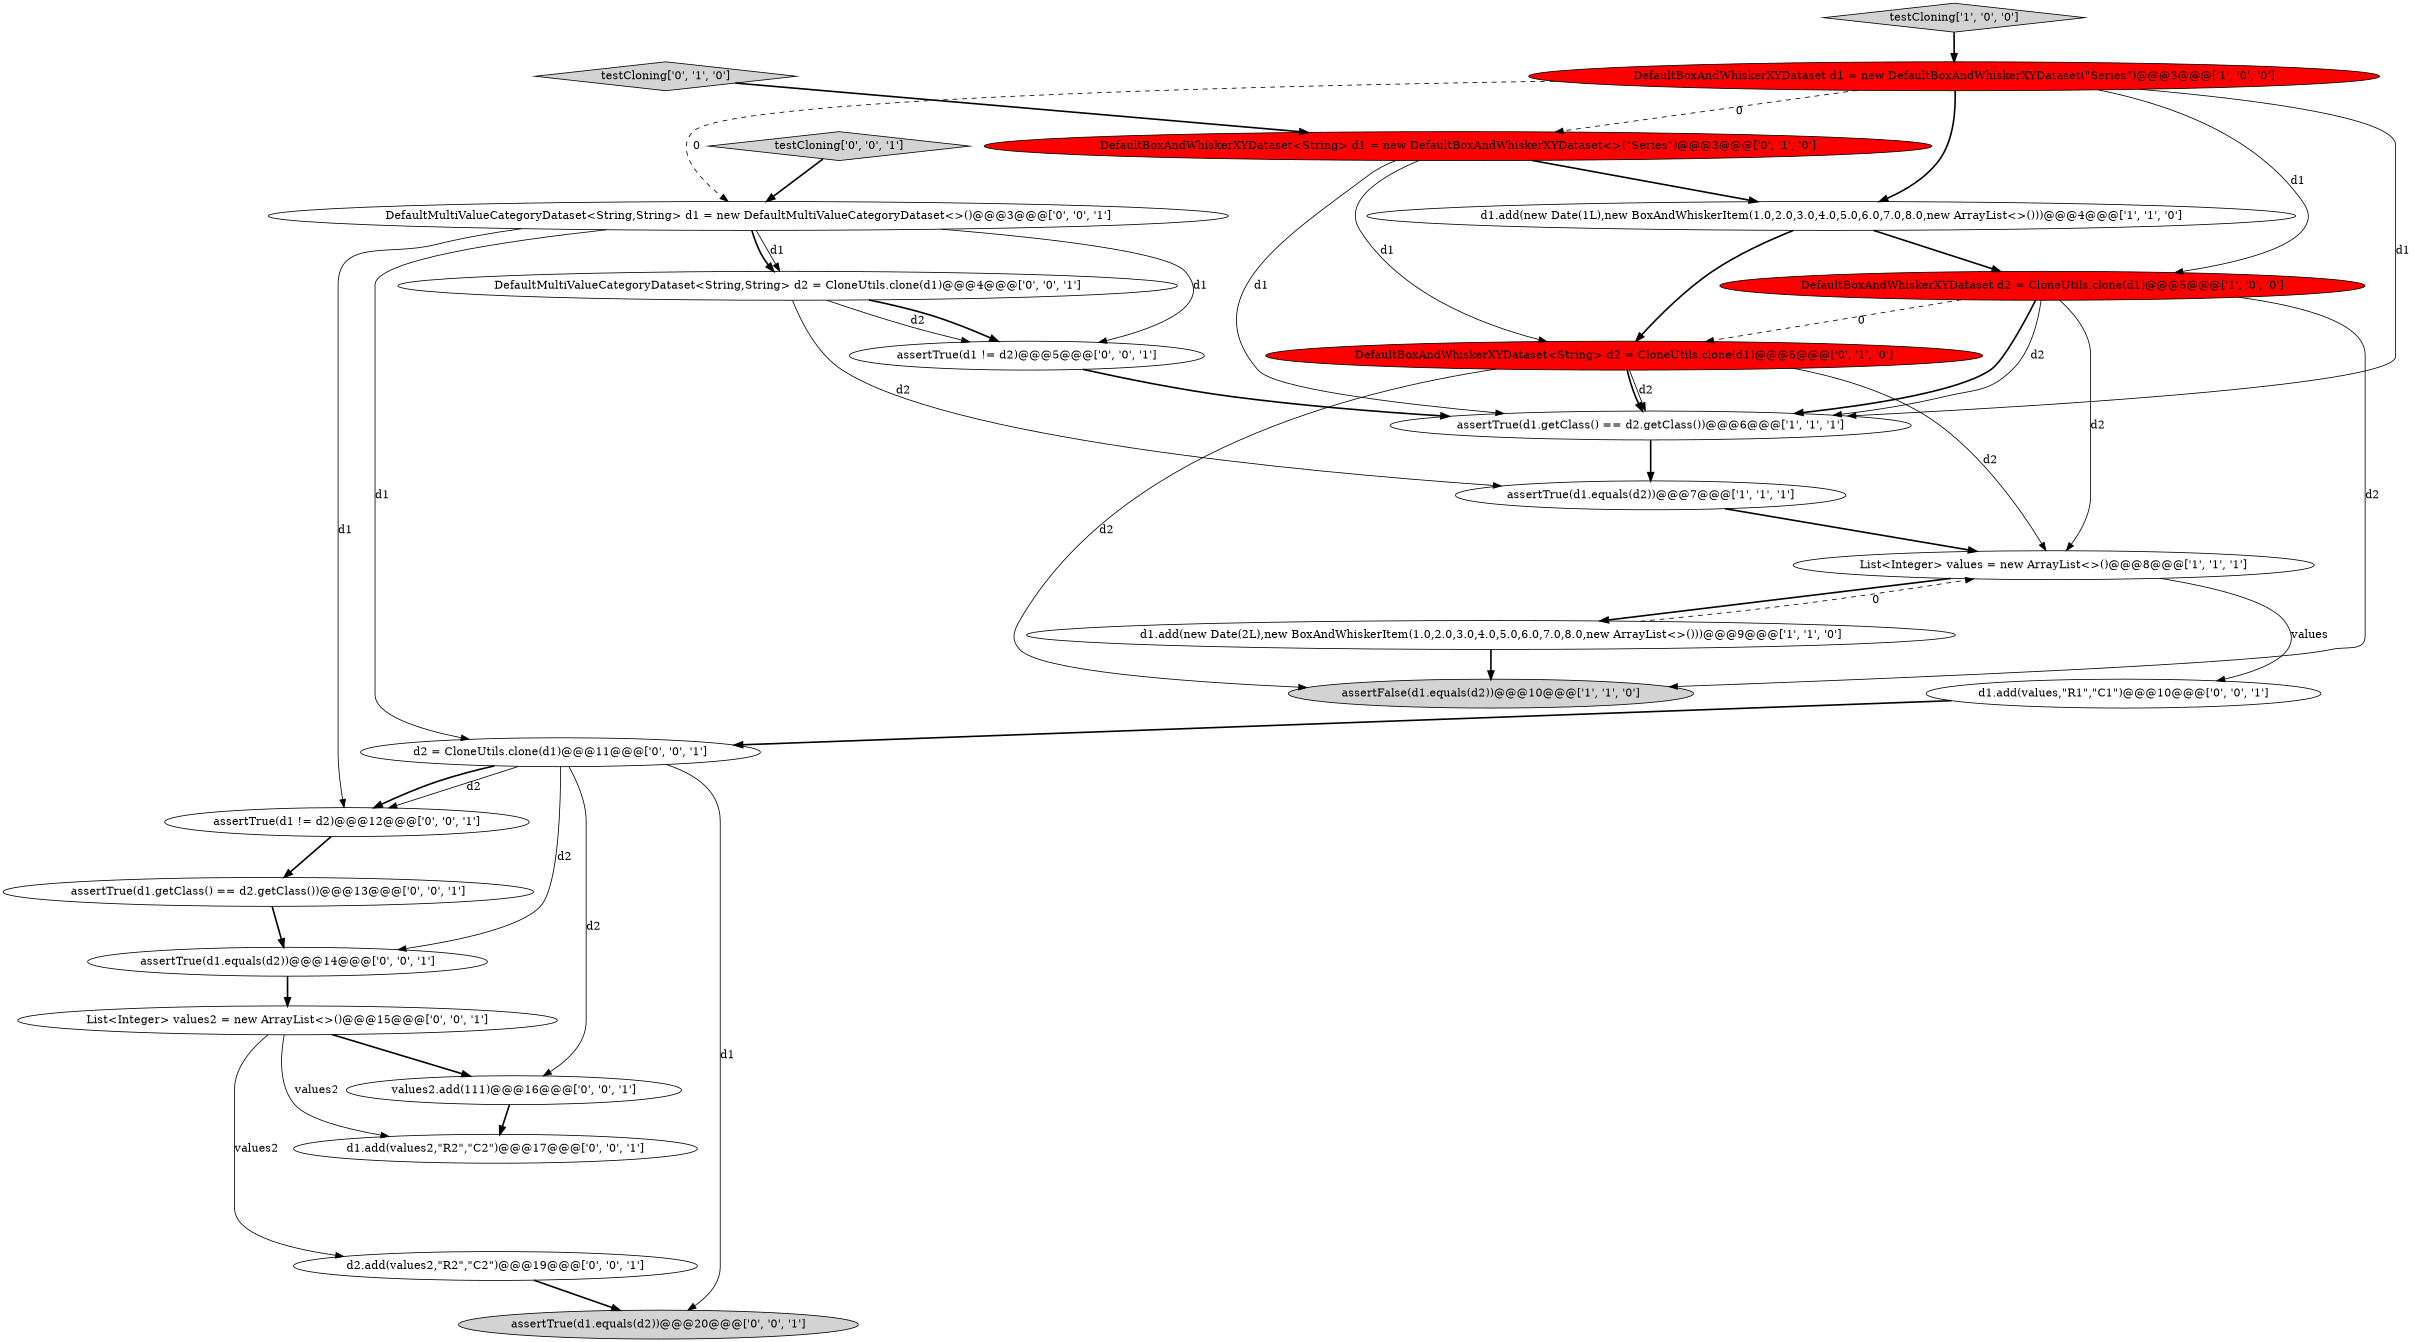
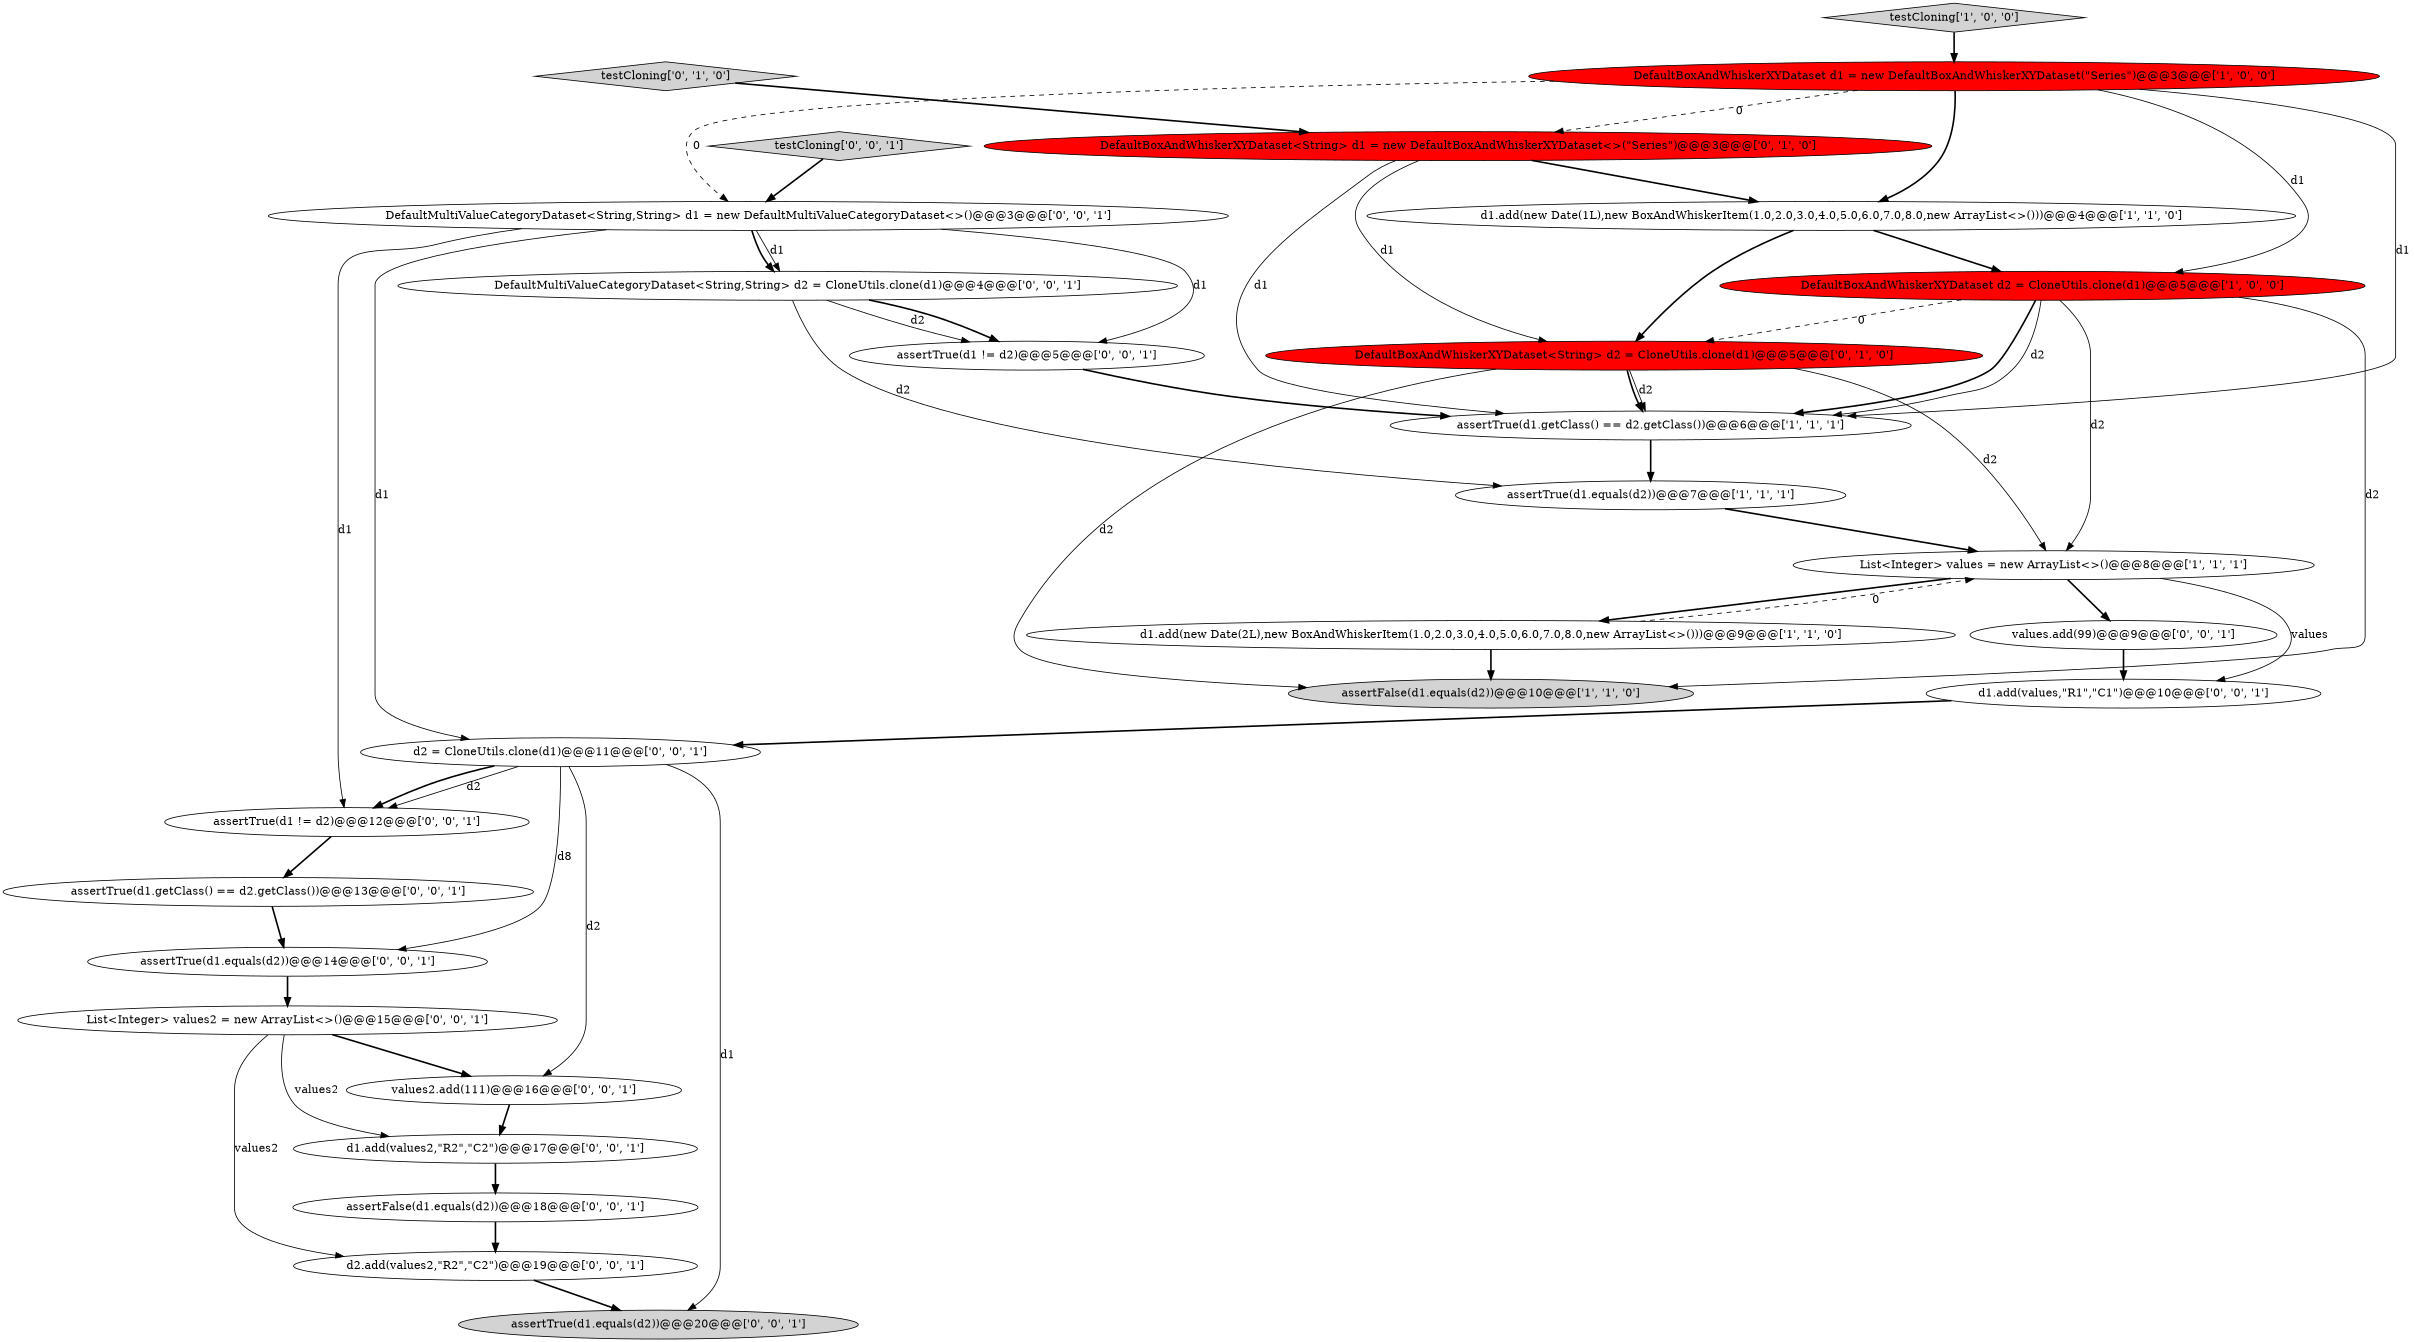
none -> (2124, 635)
(565, 857) -> (565, 857)
none -> (495, 1207)
